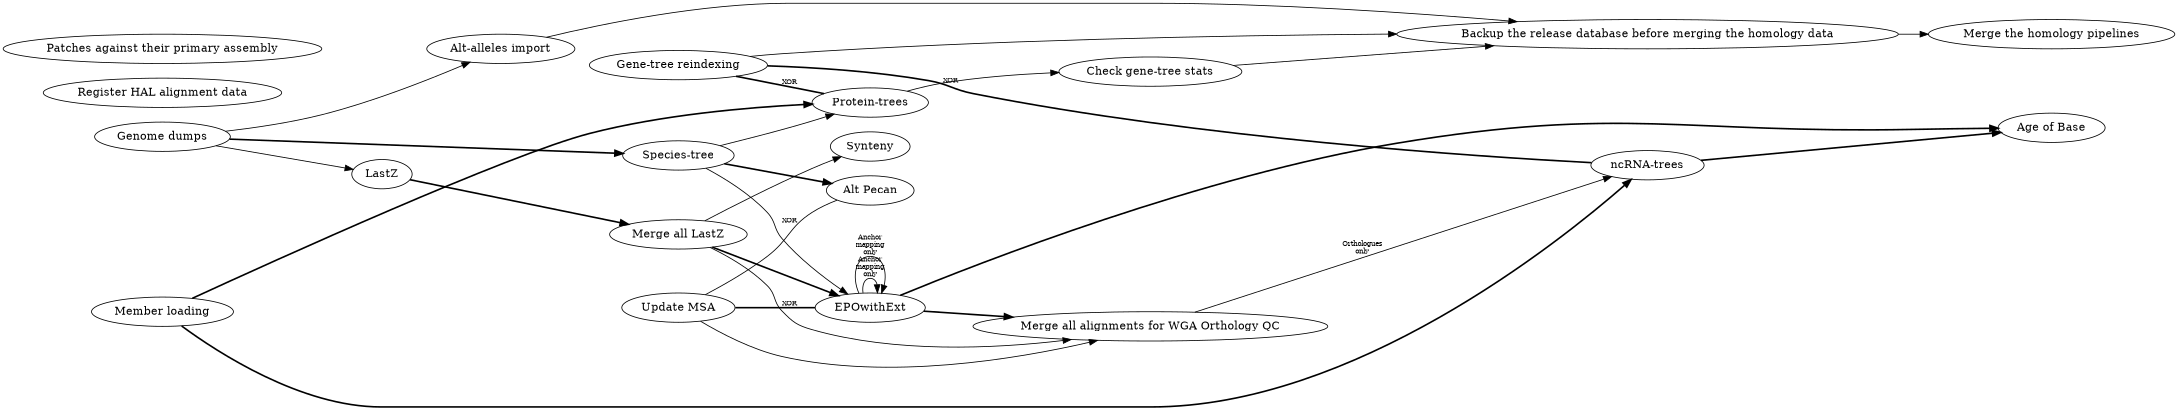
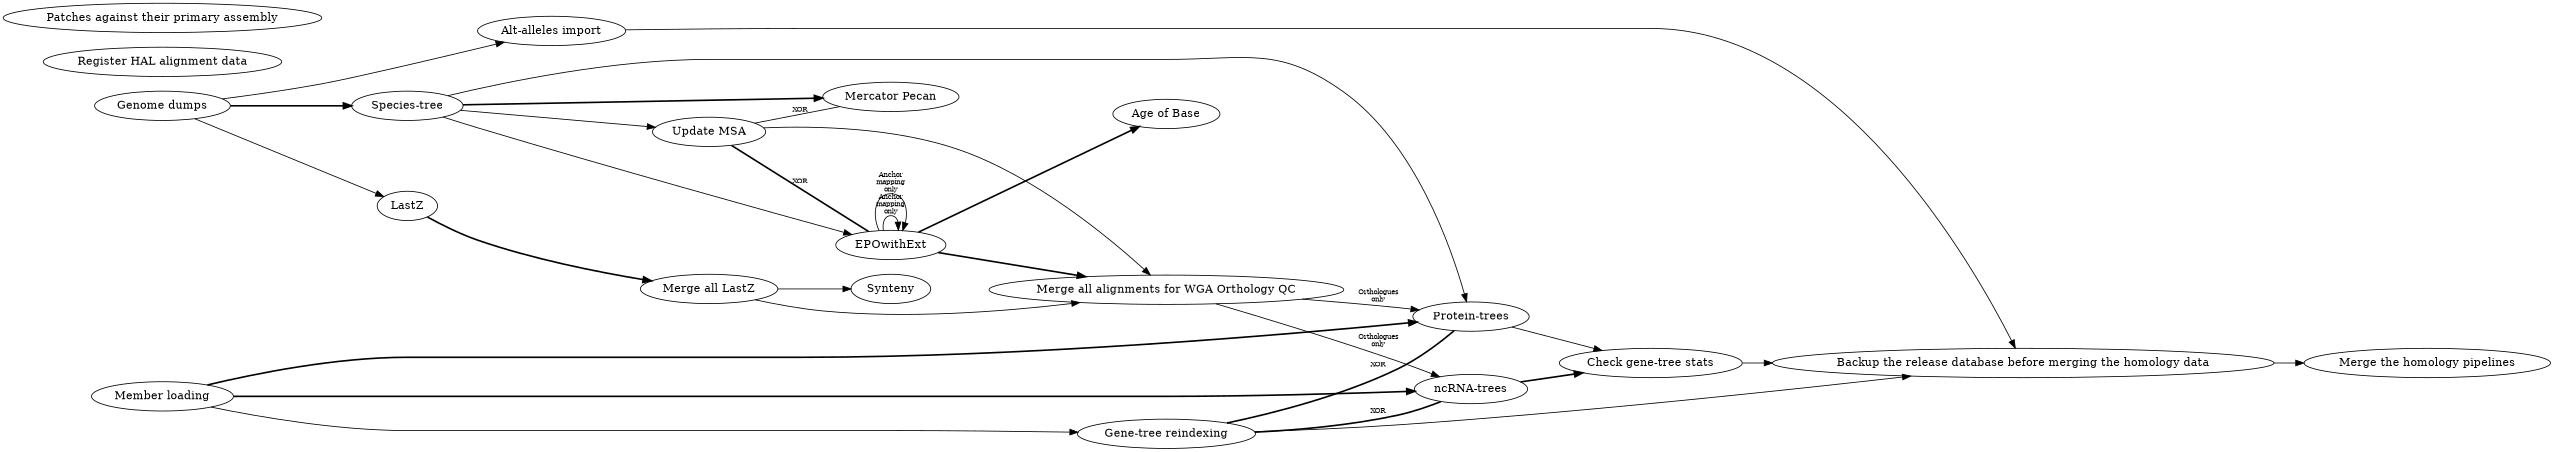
none -> (554, 118)
(1847, 147) -> (1548, 378)
(870, 190) -> (891, 97)
(772, 270) -> none
none -> (1357, 304)
none -> (640, 431)
